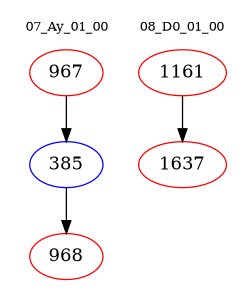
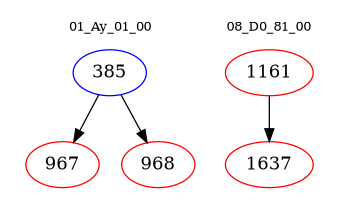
(67, 27) -> (110, 27)
(183, 27) -> (269, 27)
(66, 112) -> (89, 113)
